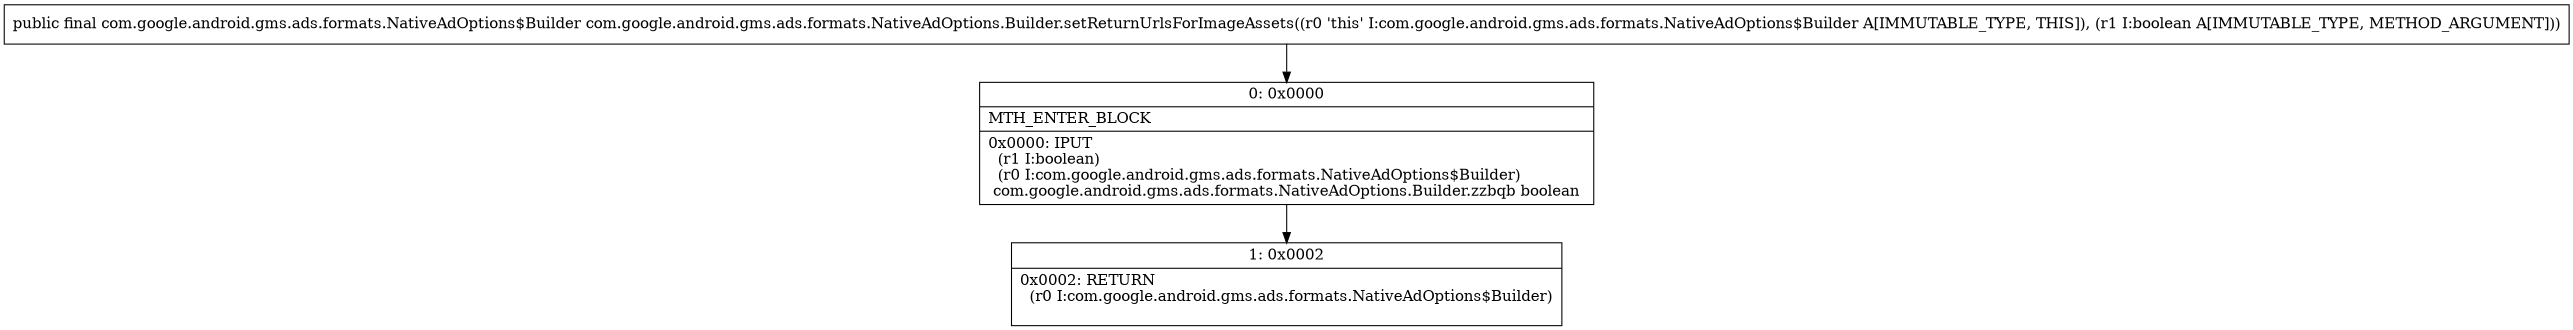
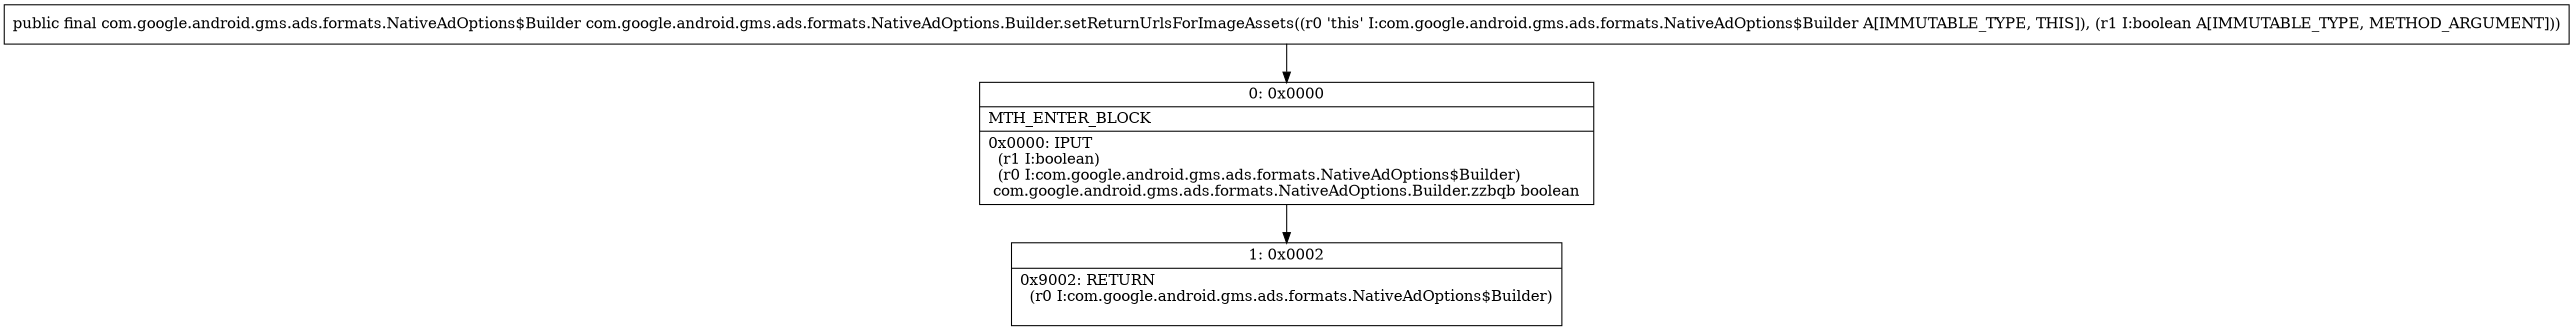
(1092, 280) -> (1092, 280)
